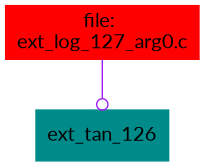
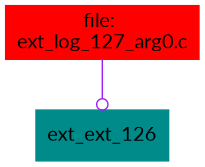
(102, 135) -> (102, 135)
